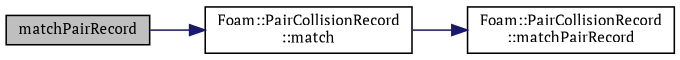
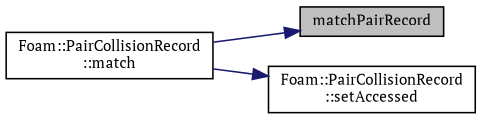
(170, 30) -> (249, 37)
(571, 30) -> (372, 89)
